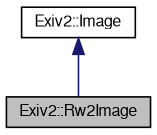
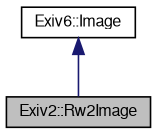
(78, 22) -> (78, 22)
